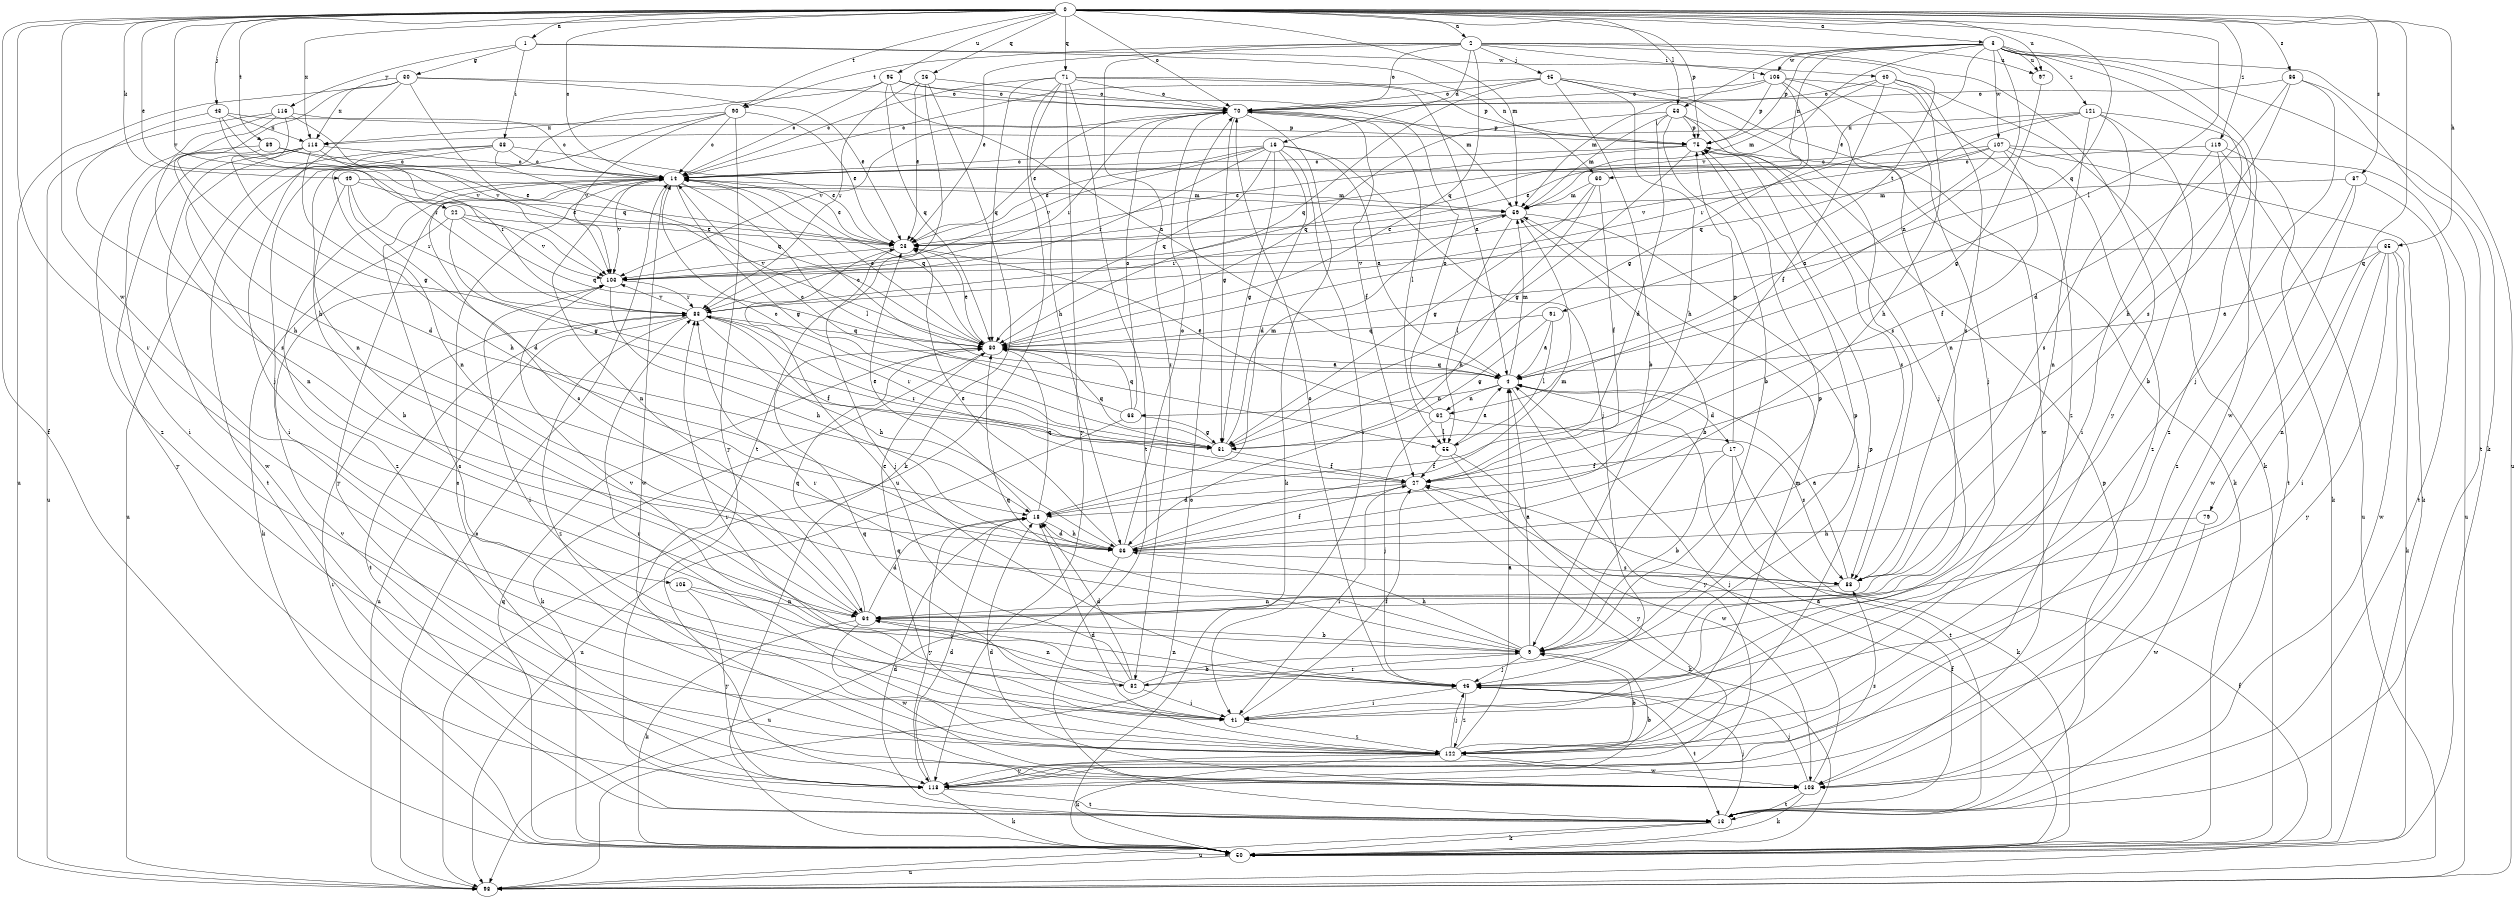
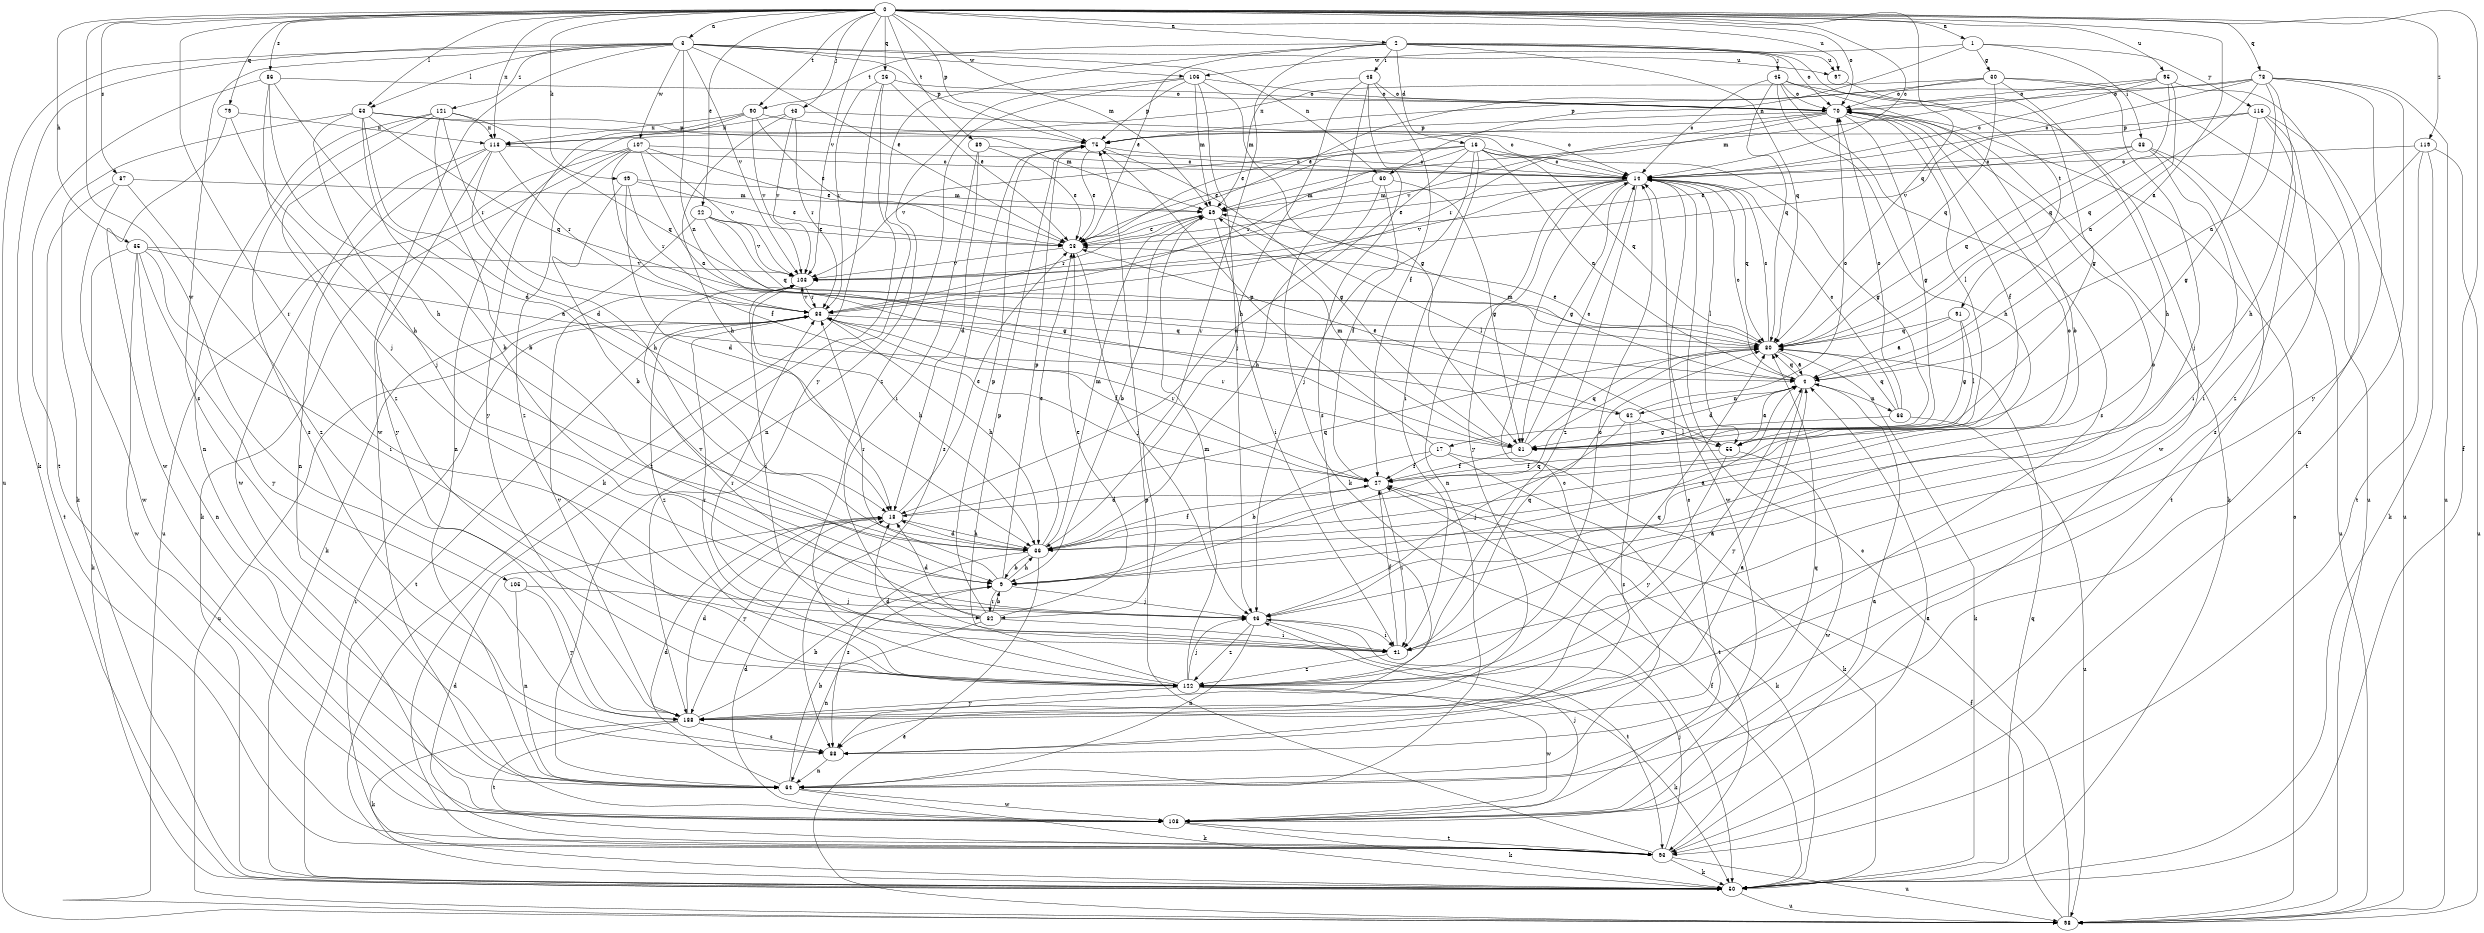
(1066, 77) -> (2262, 77)
(1886, 77) -> (1370, 77)
none -> (359, 128)
(2089, 196) -> (2154, 196)
(1730, 585) -> (1875, 602)
(770, 720) -> (905, 737)
(1631, 734) -> (1017, 563)
(934, 788) -> (689, 720)
(1721, 822) -> (1662, 856)
